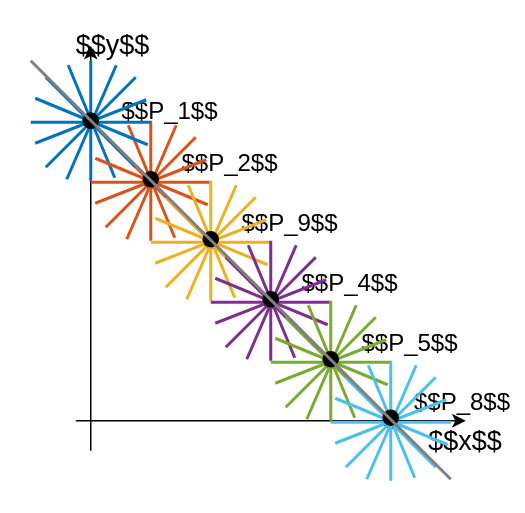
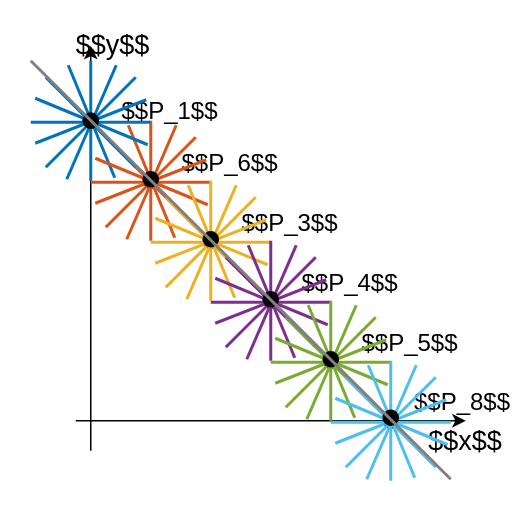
(230, 163) -> (230, 163)
(290, 223) -> (290, 223)
